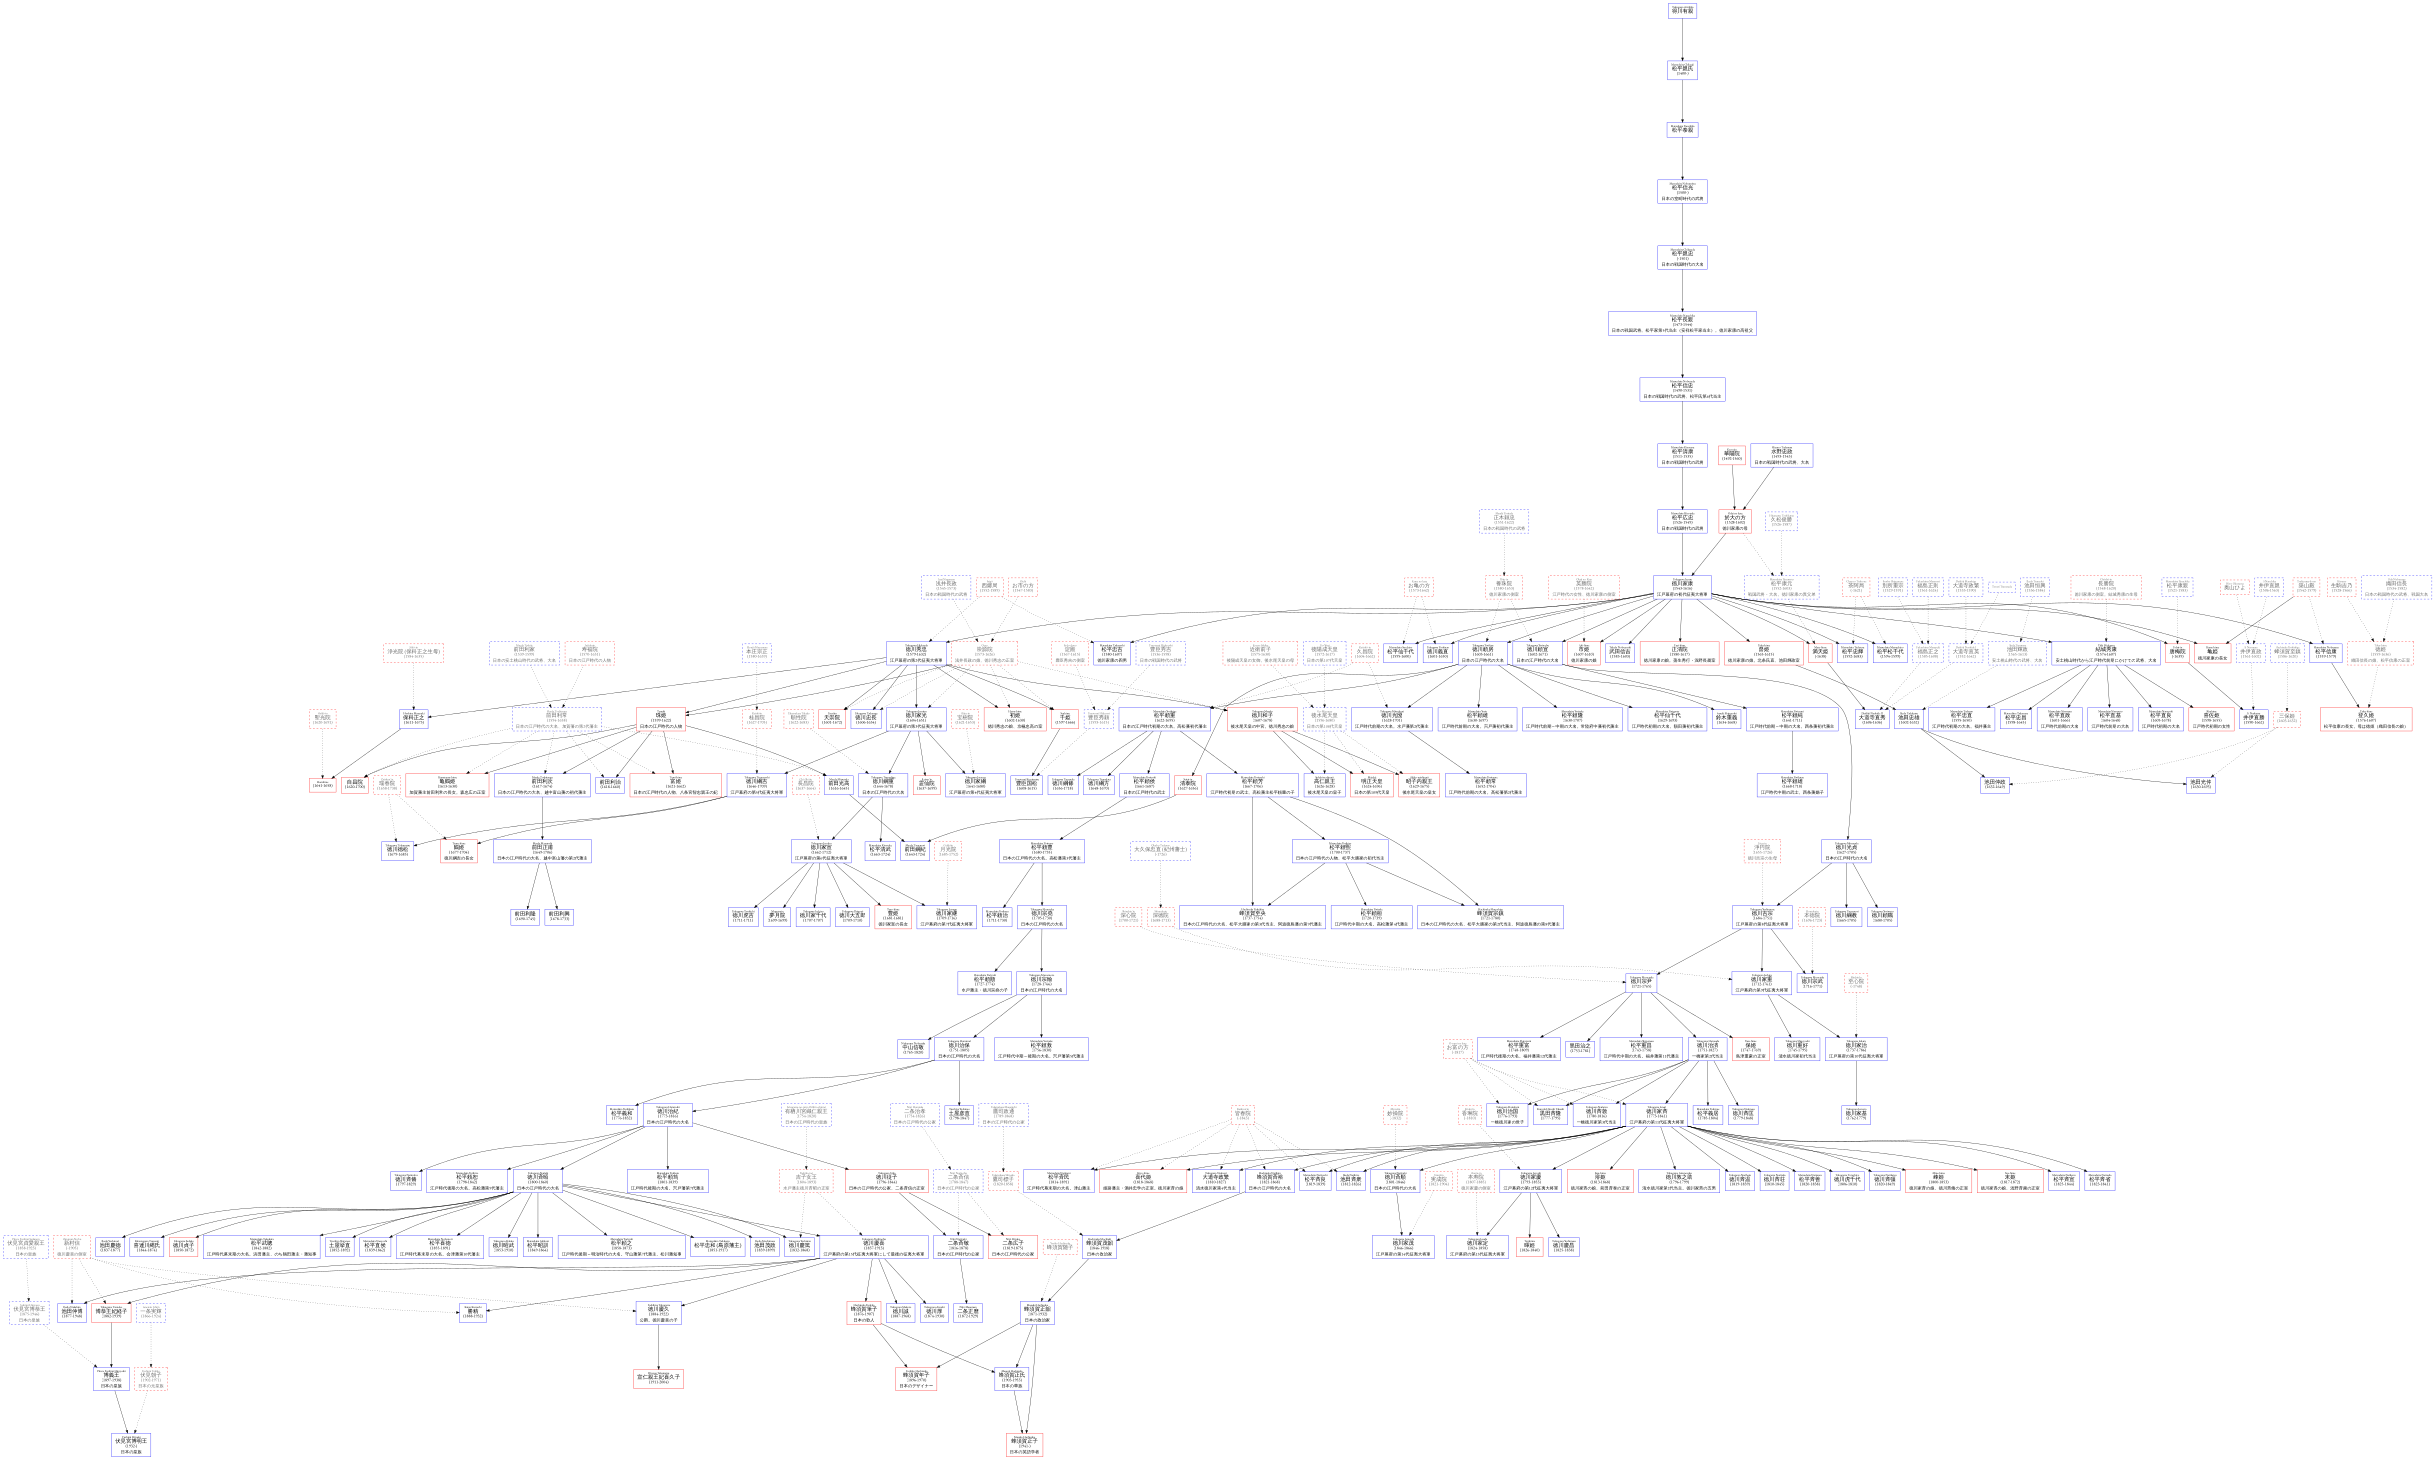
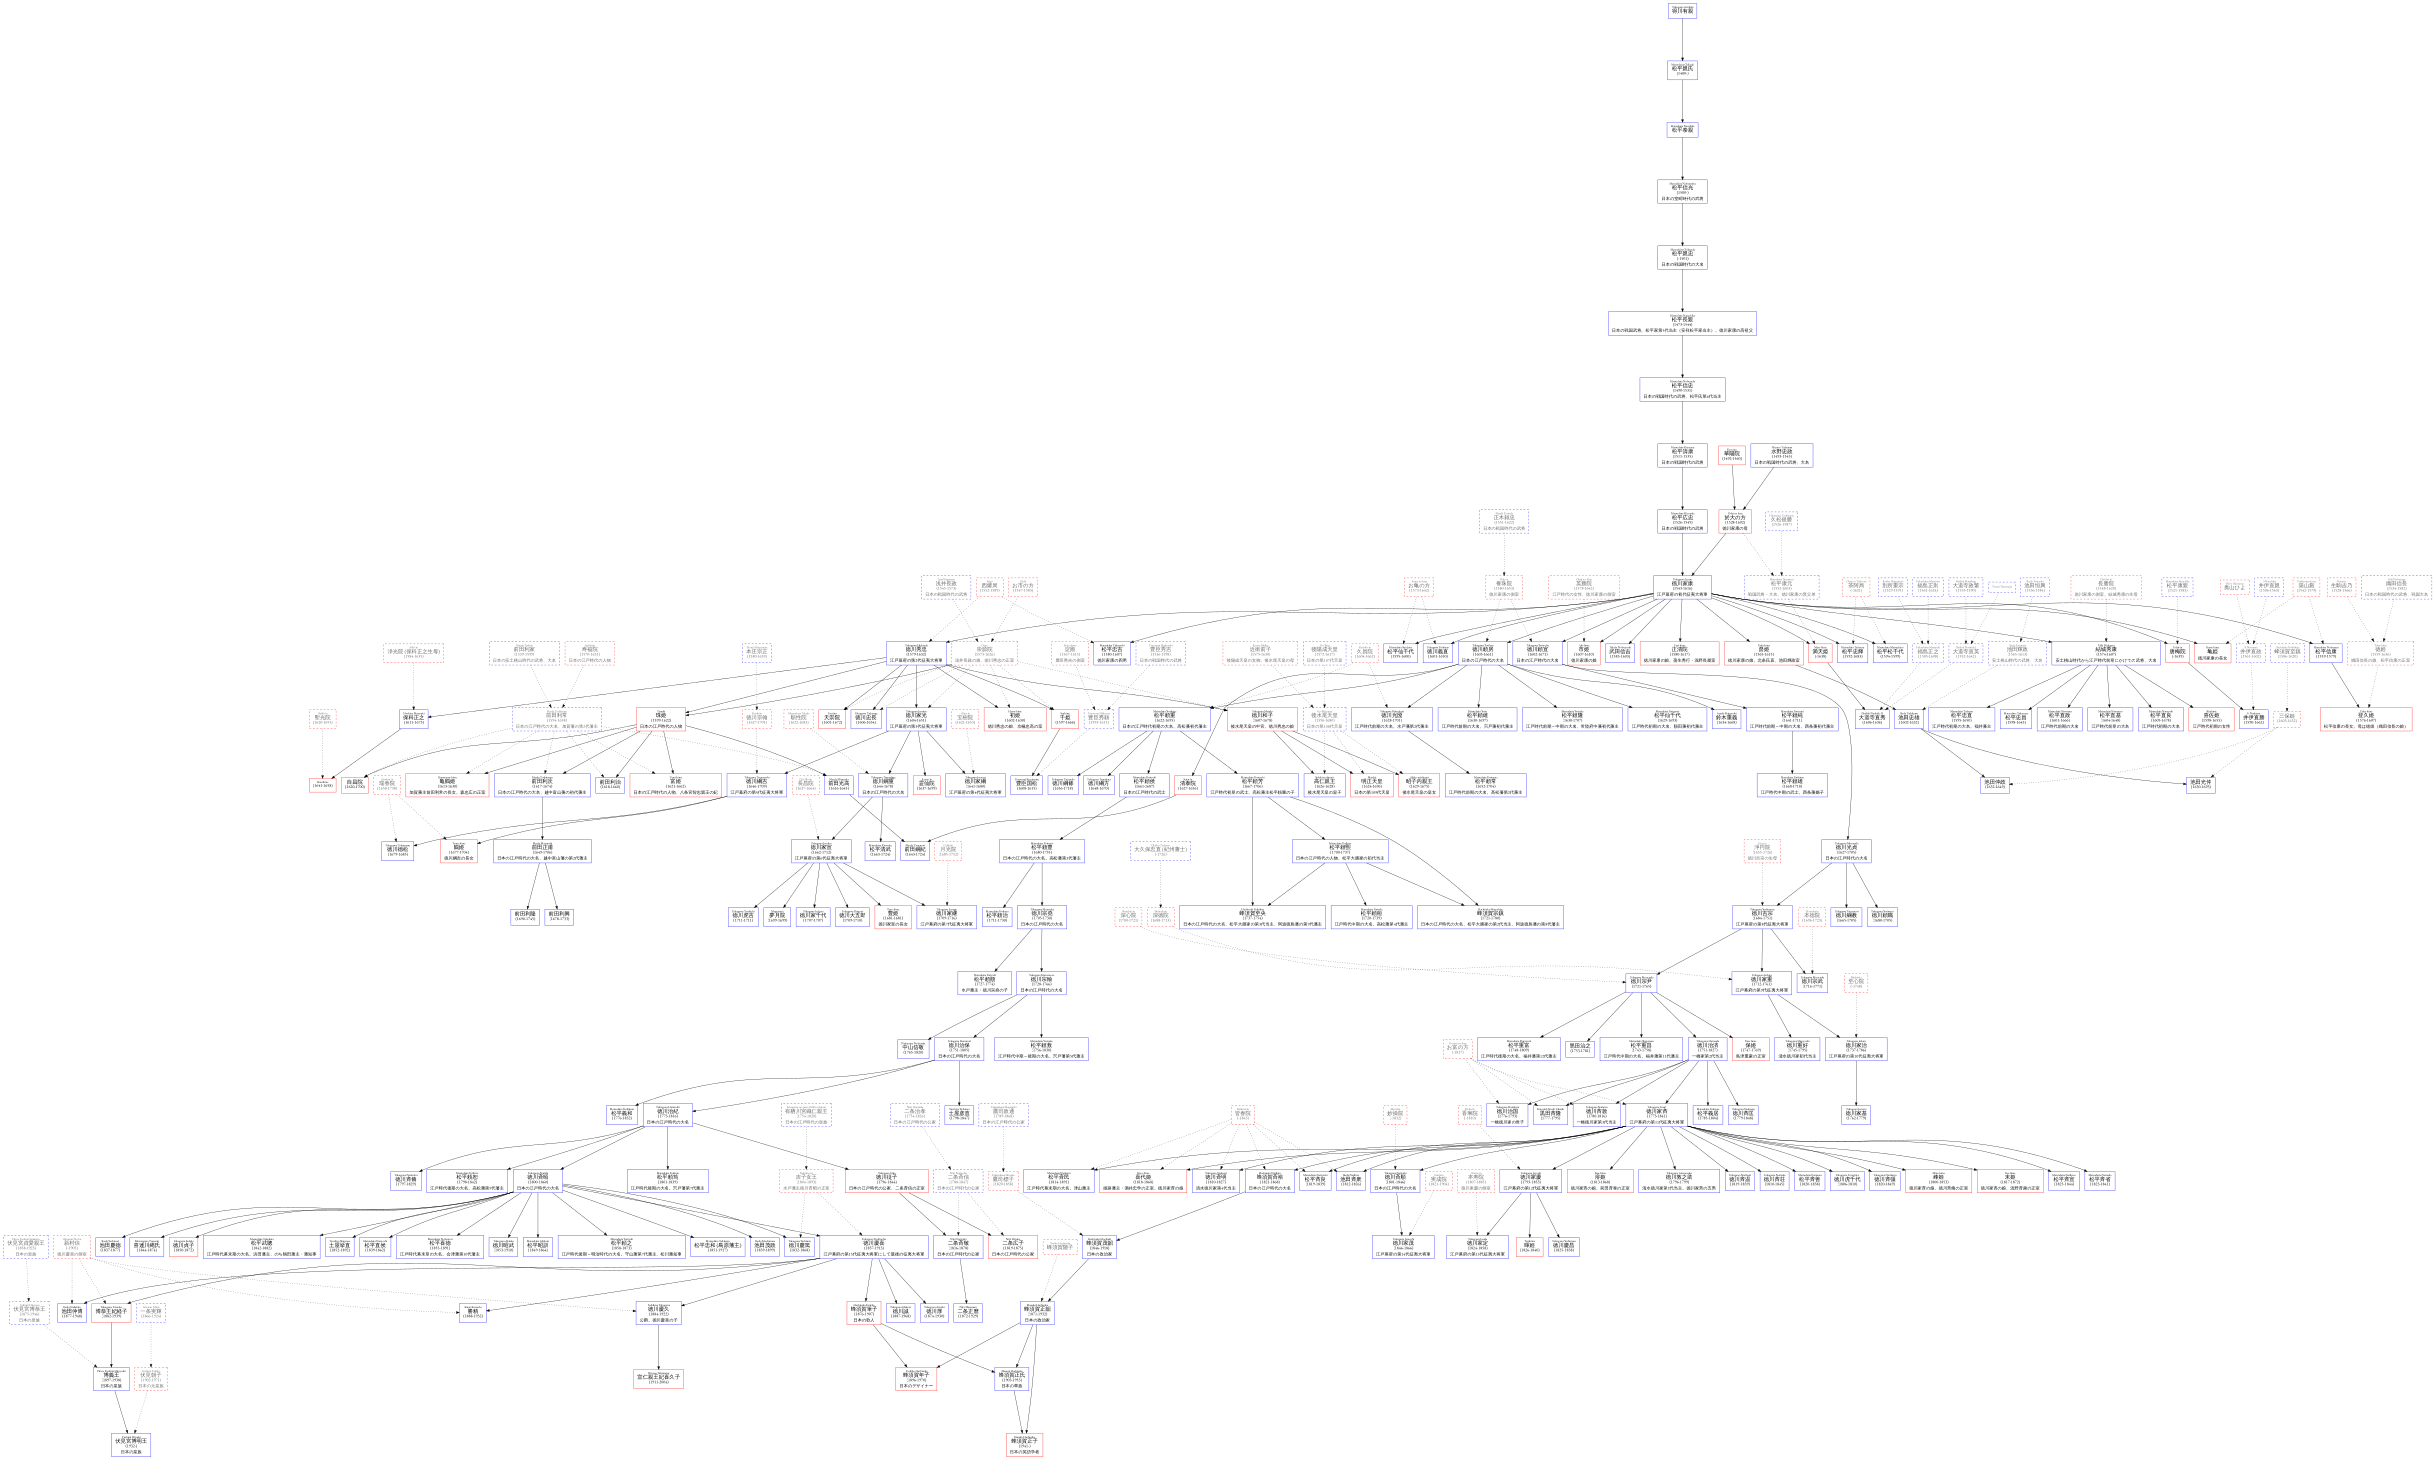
(2263, 618) -> (2263, 618)
(757, 718) -> (757, 718)
(1216, 1177) -> (1216, 1177)
